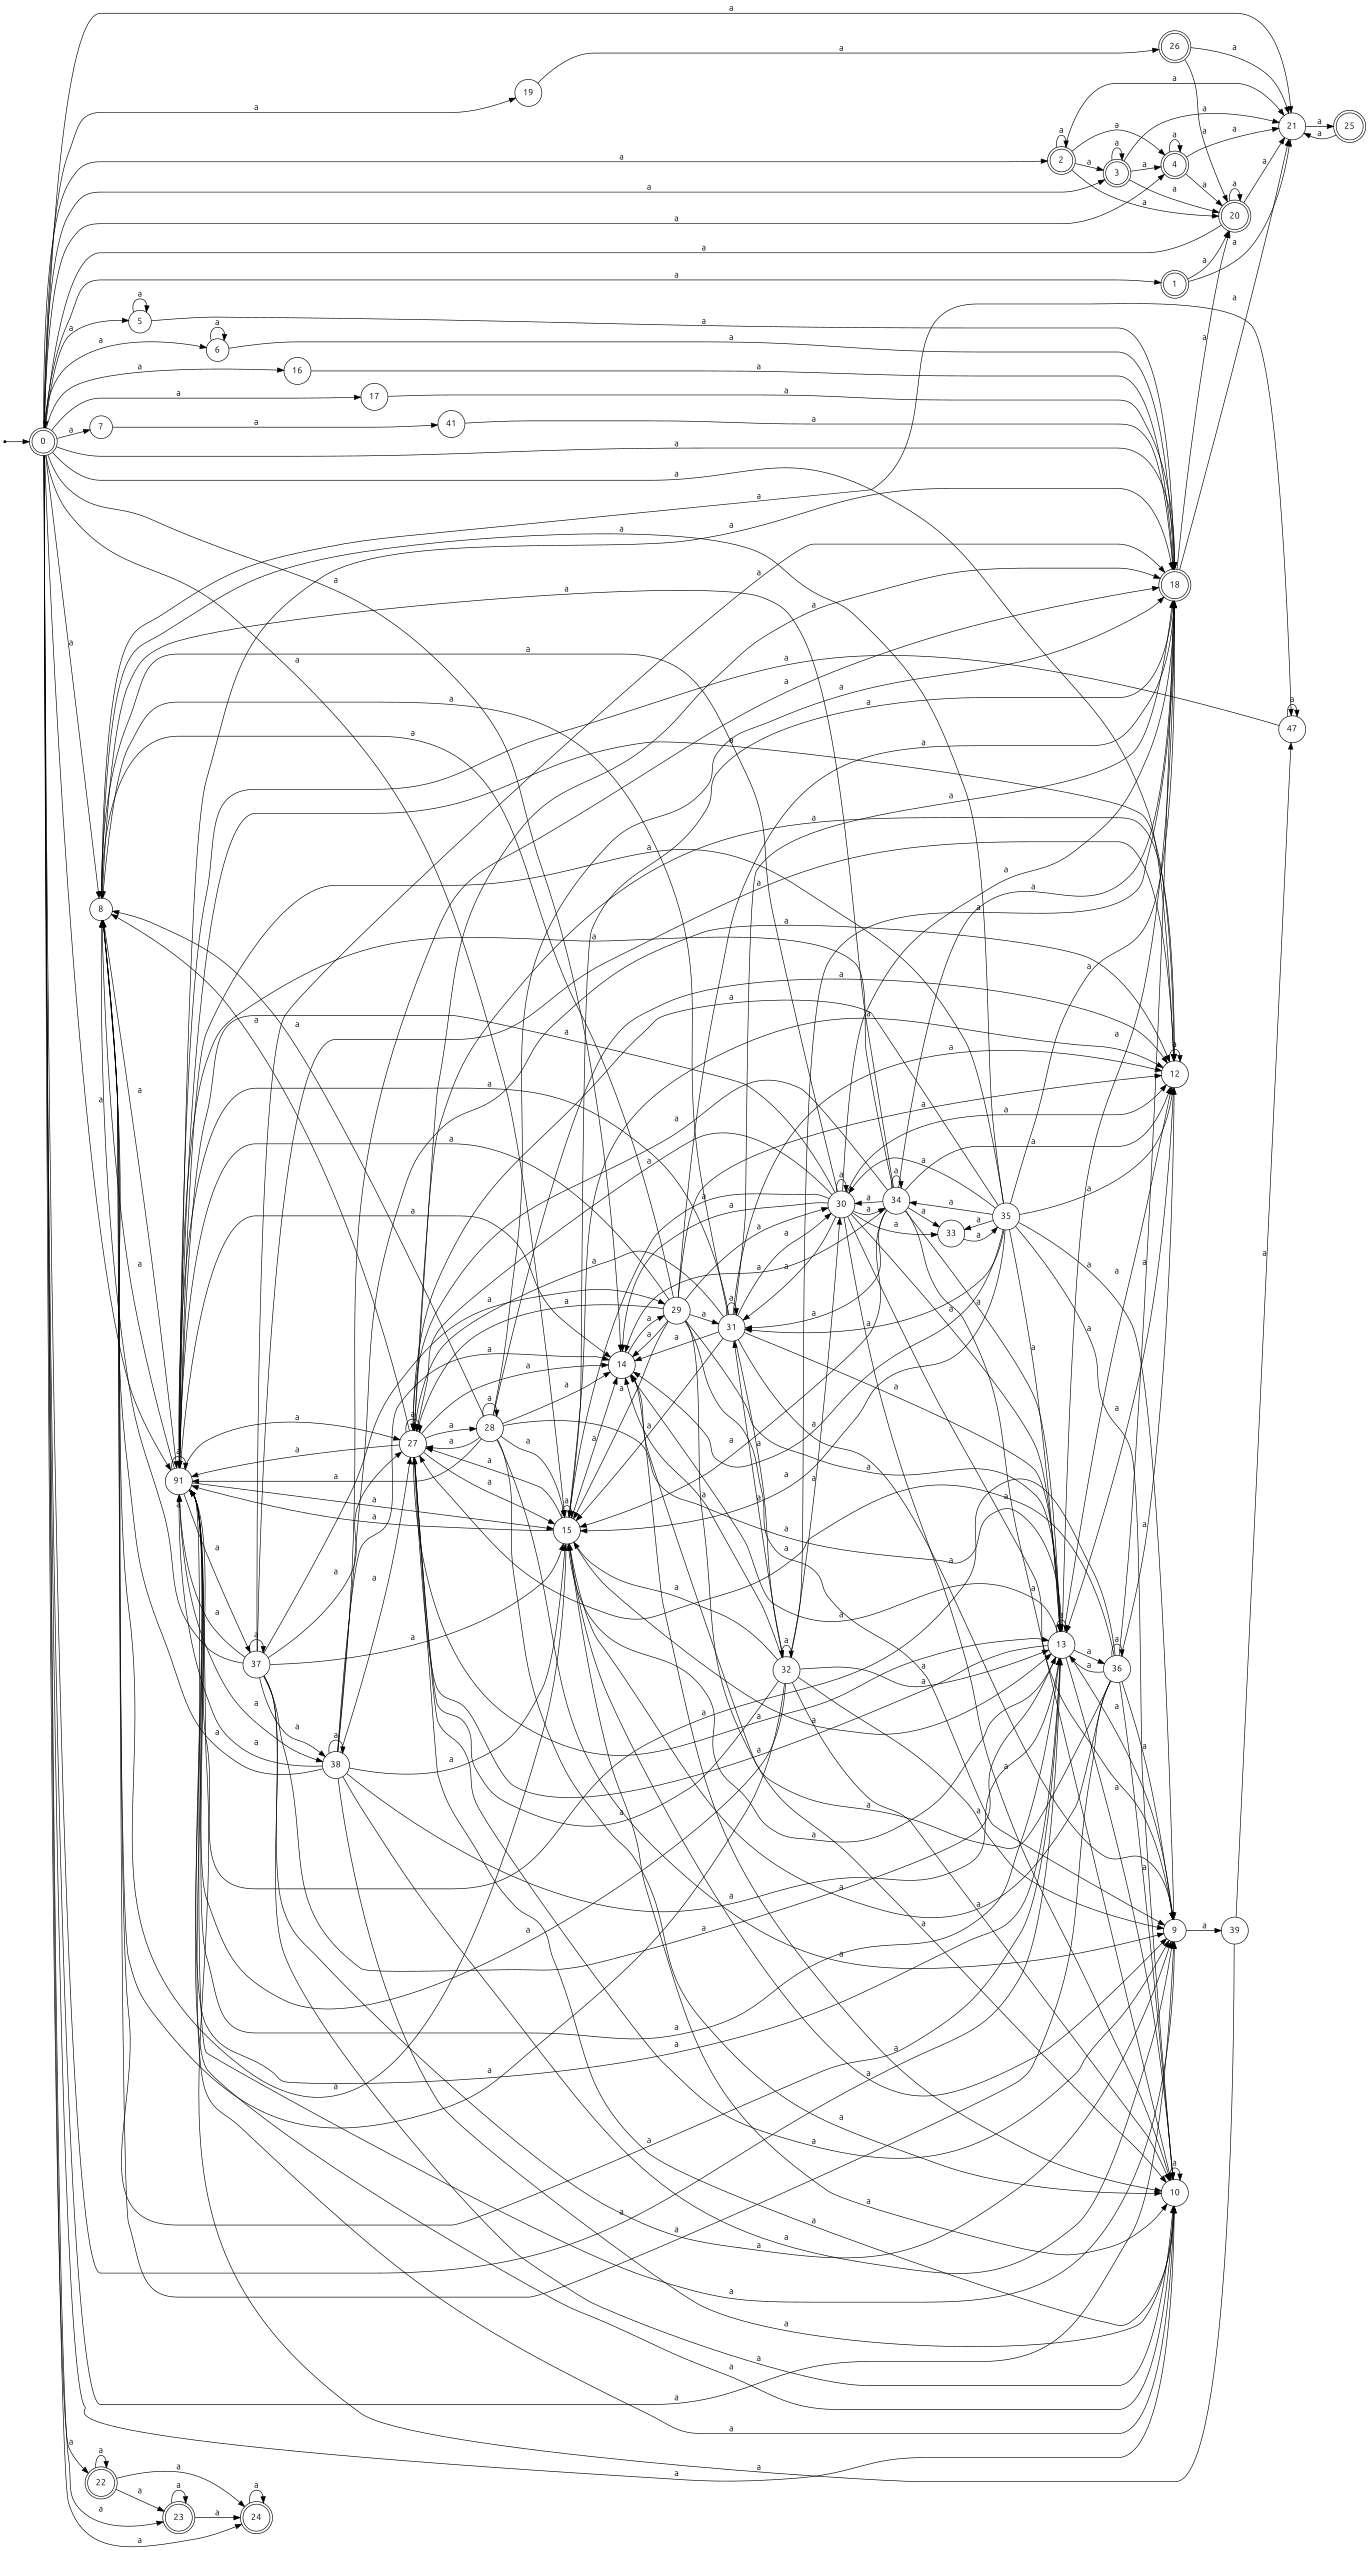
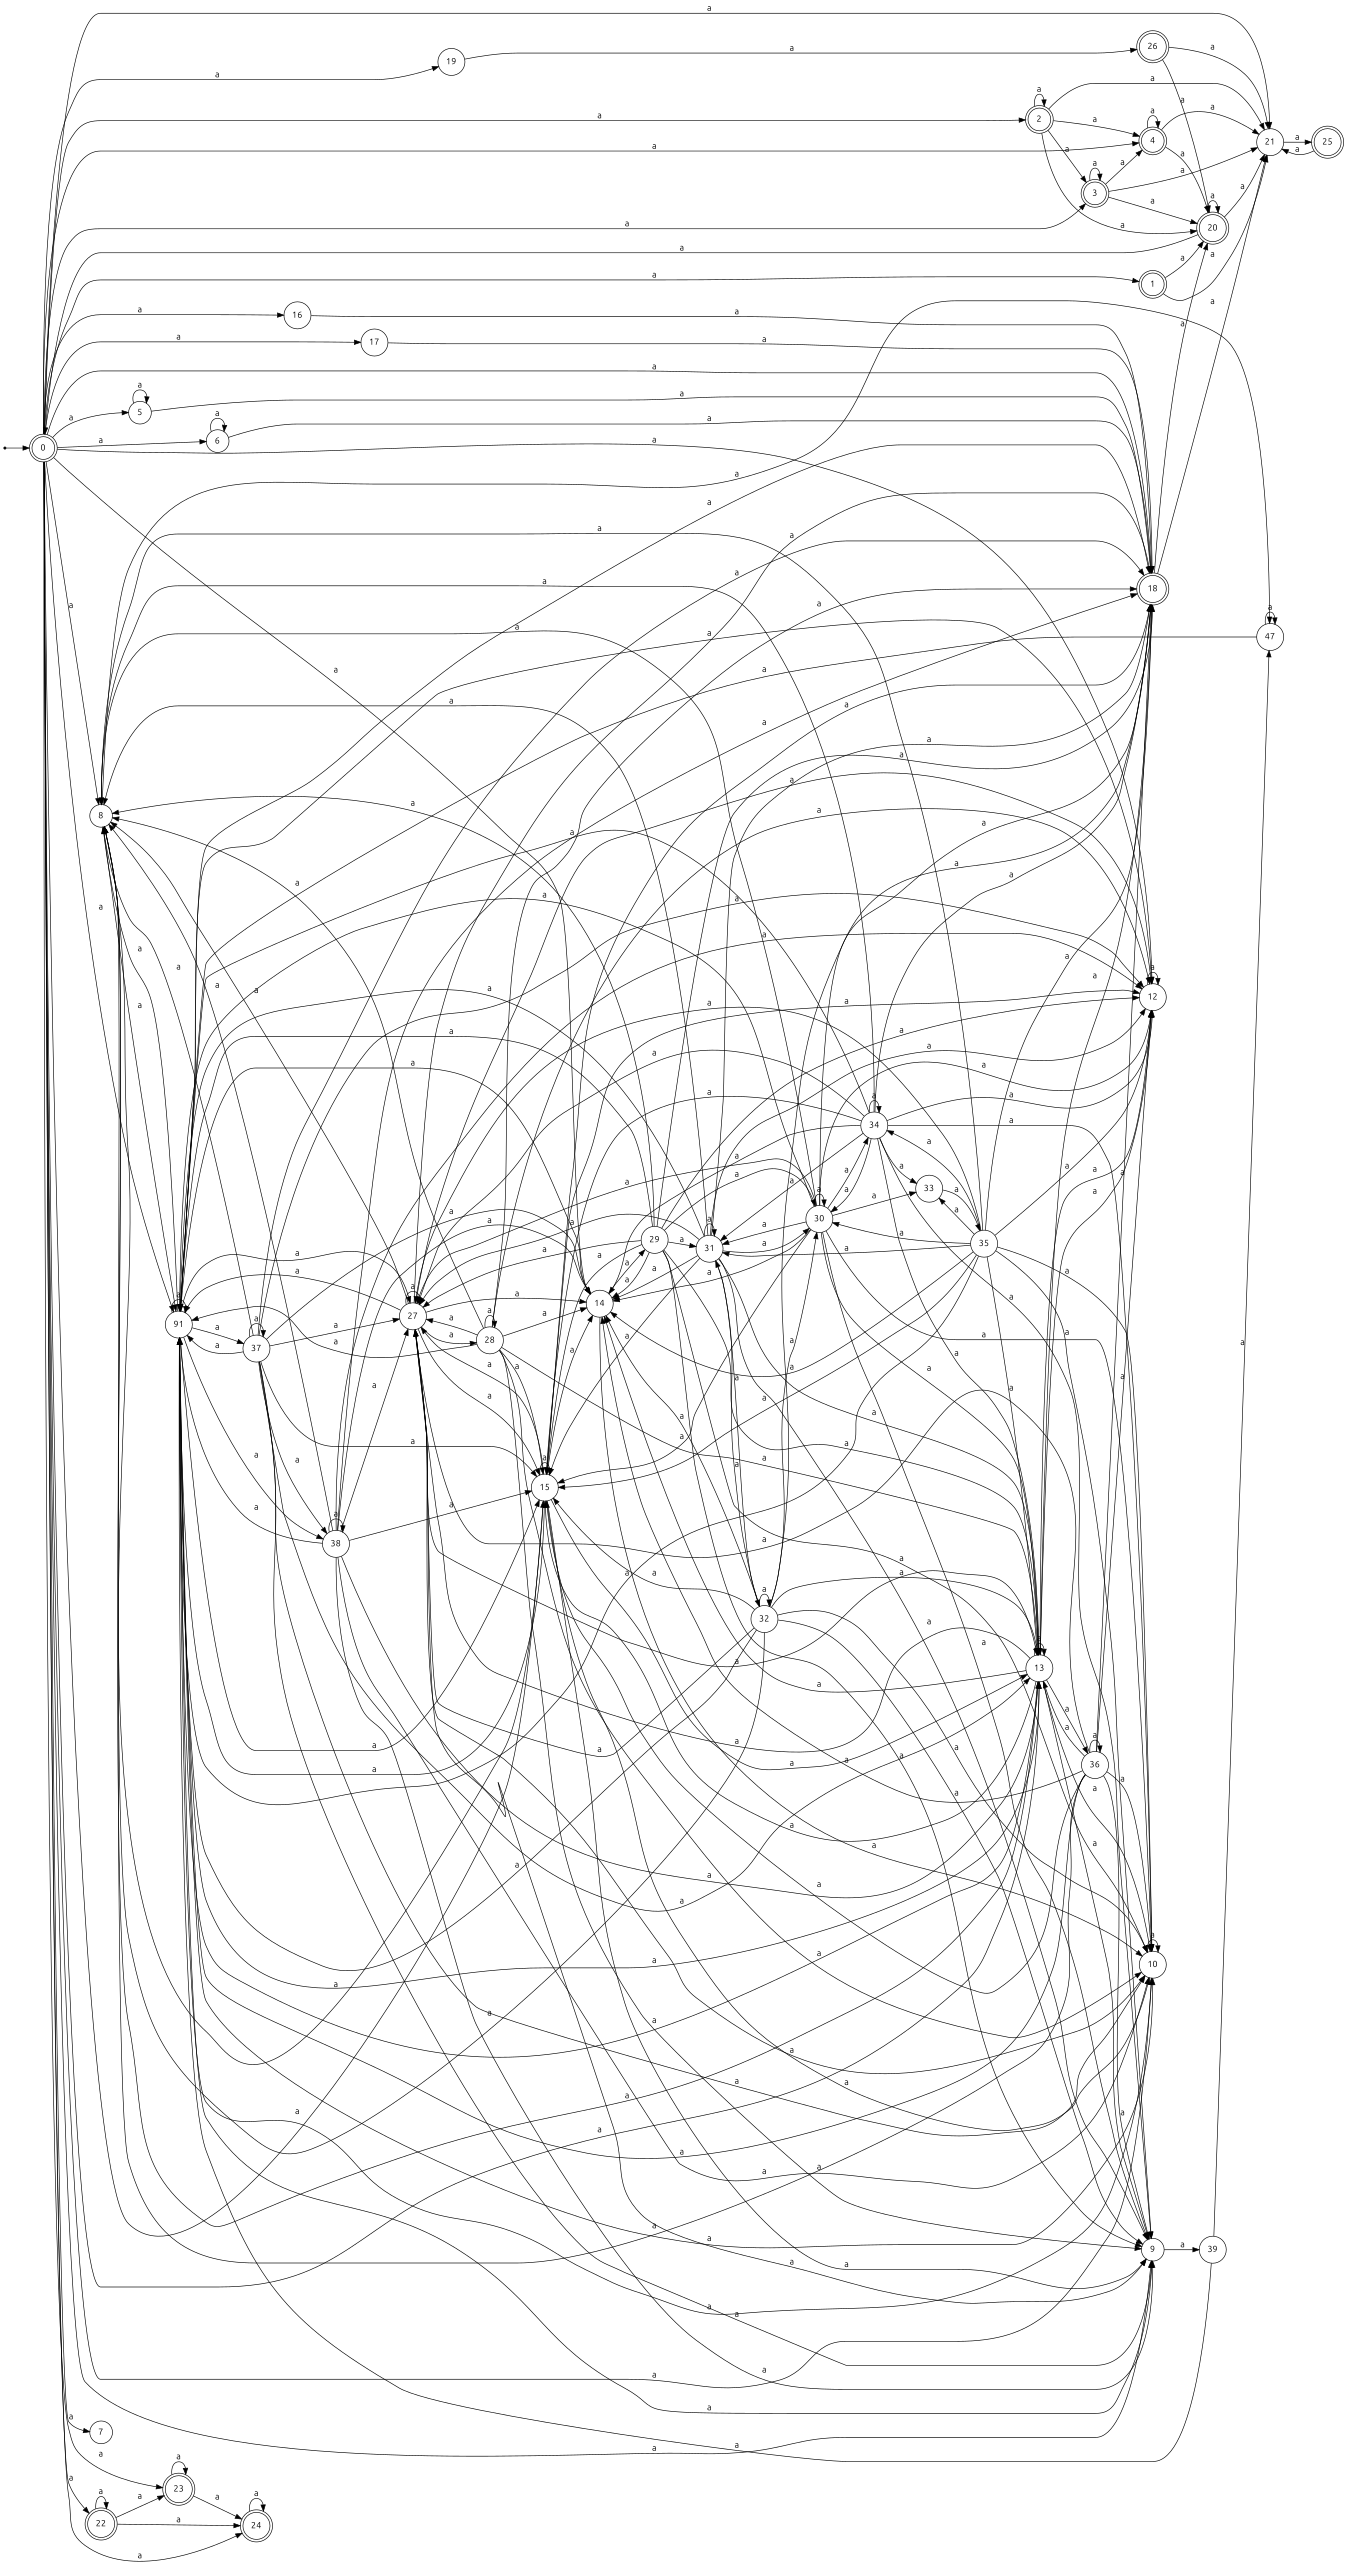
(451, 424) -> none
(387, 1400) -> (423, 1231)
none -> (1088, 1652)
